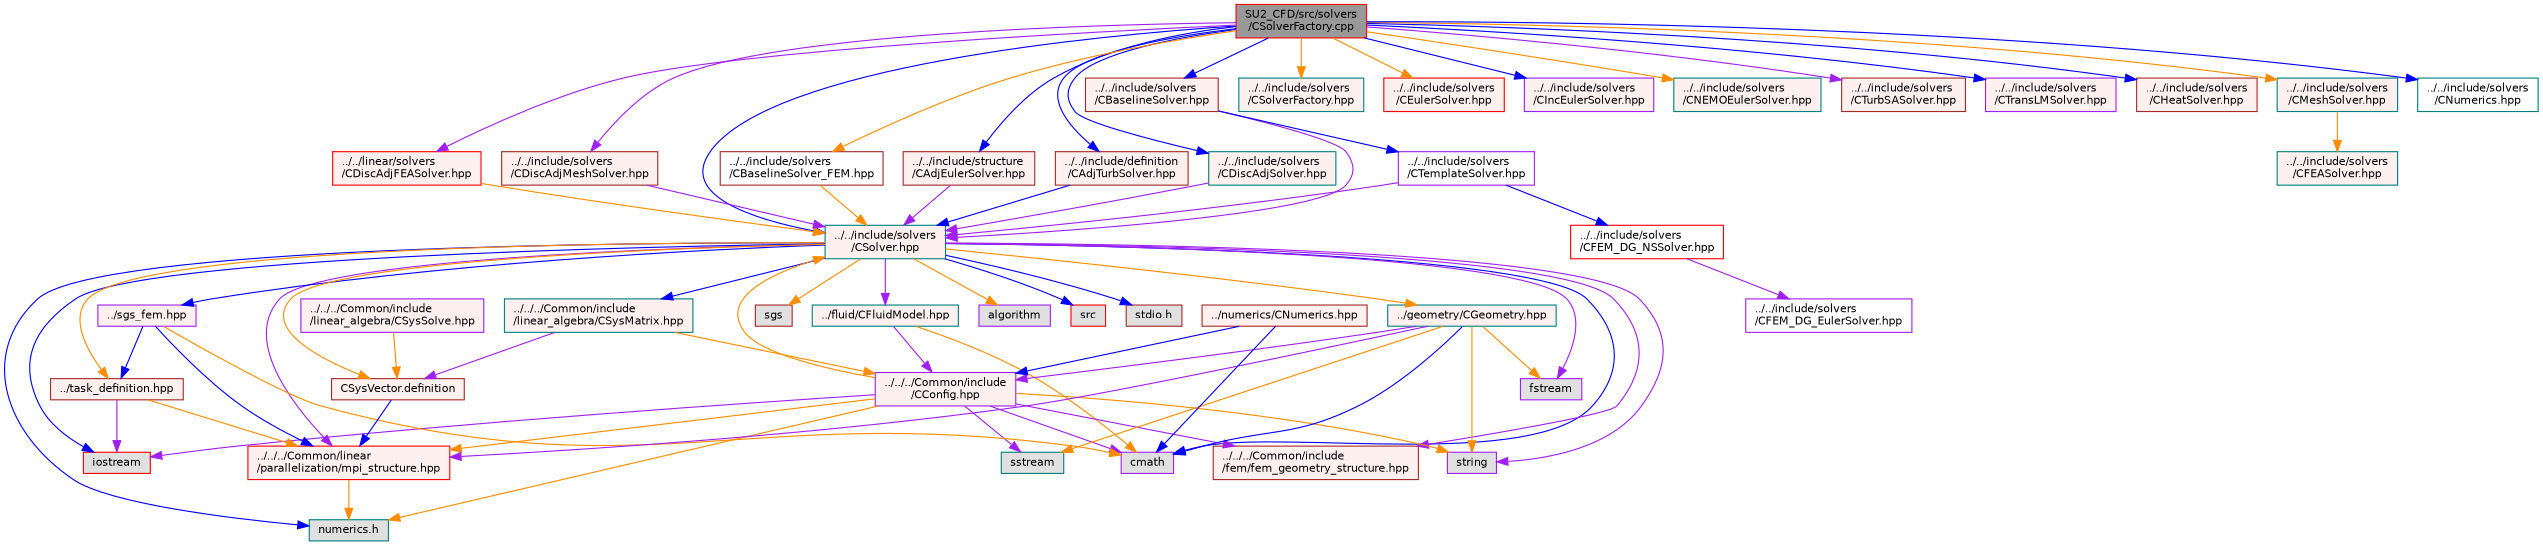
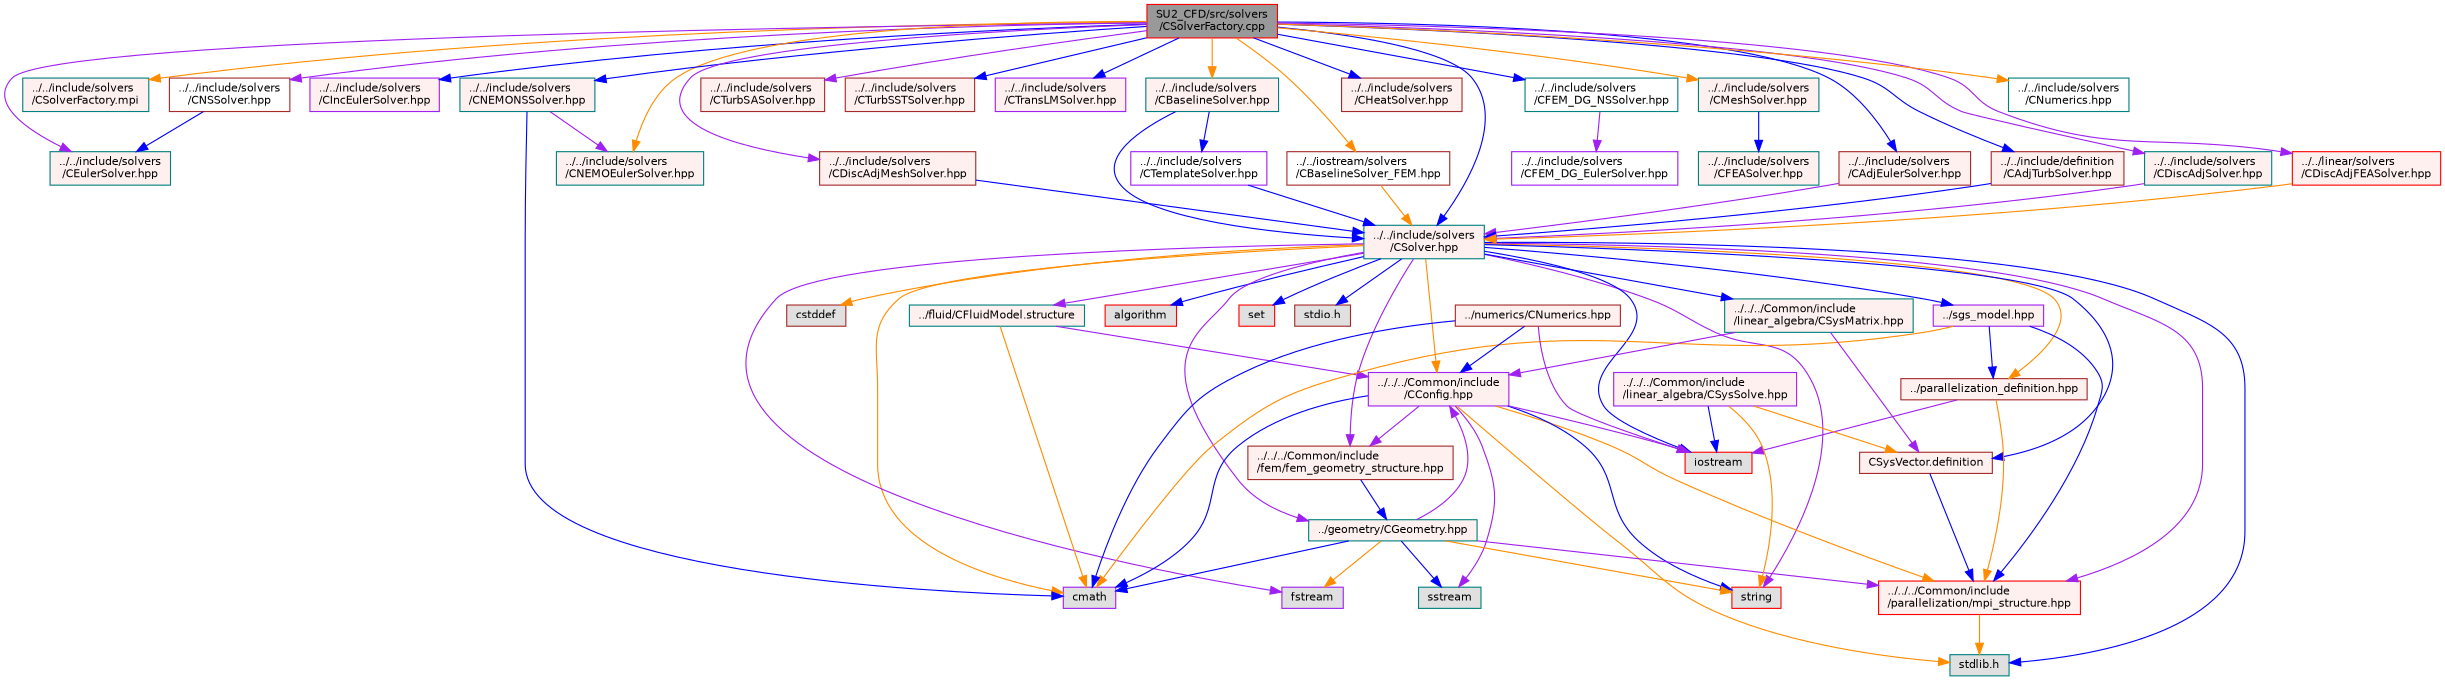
(1887, 34) -> (1638, 43)
(1368, 55) -> (529, 35)
(1232, 56) -> (1212, 52)
(1077, 77) -> (1886, 73)
none -> (230, 95)
none -> (527, 95)
none -> (910, 95)
(1152, 95) -> (1212, 95)
(1301, 95) -> (86, 95)
(1444, 95) -> (110, 168)
(2337, 126) -> (1759, 126)
(802, 168) -> (1368, 168)
(969, 168) -> (1905, 168)
(709, 200) -> (1193, 209)
(1551, 203) -> (1396, 56)
(1178, 212) -> (1306, 203)
(1239, 213) -> (1189, 217)
(1647, 242) -> (1601, 95)
(496, 260) -> (2060, 294)
(1176, 274) -> (1186, 363)
(951, 279) -> (1227, 290)
(1564, 288) -> (891, 307)
(147, 316) -> (1988, 316)
(774, 316) -> (816, 316)
(885, 316) -> (997, 316)
(1015, 316) -> (1141, 316)
(1088, 316) -> (1257, 316)
(753, 340) -> (1431, 310)
(750, 348) -> (1628, 353)
(1258, 387) -> (1418, 560)
(117, 389) -> (1994, 389)
(1228, 412) -> (1613, 497)
none -> (1581, 414)
none -> (1711, 423)
(1050, 427) -> (1219, 469)
(349, 463) -> (1980, 598)
(1472, 463) -> (1756, 598)
none -> (1771, 484)
none -> (1371, 495)
(349, 530) -> (1980, 665)
